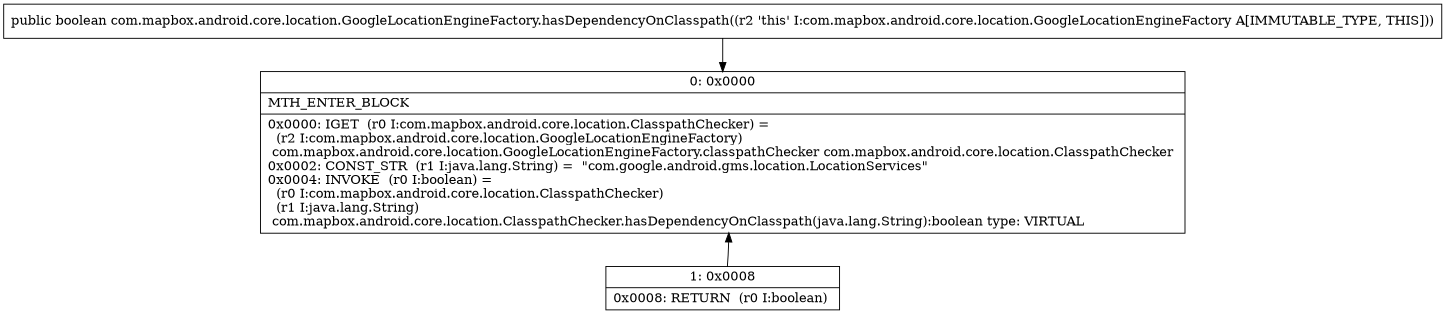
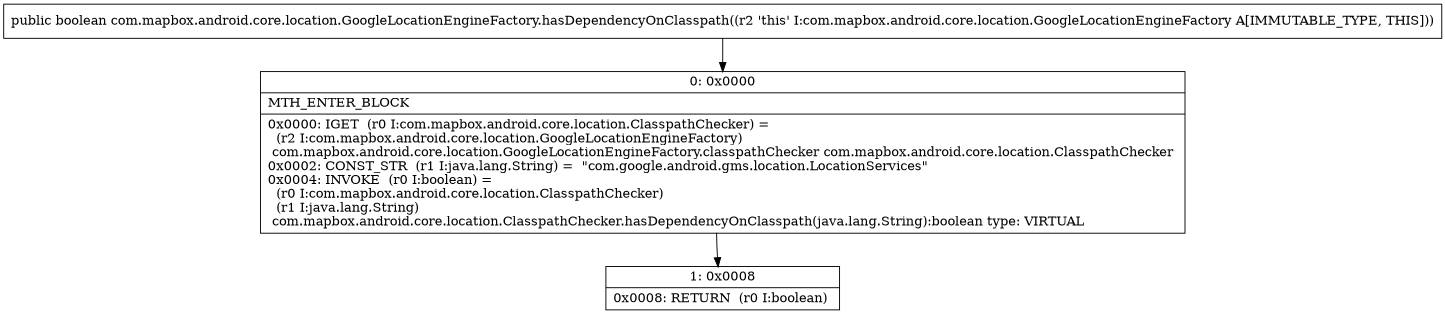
(728, 255) -> (717, 245)
